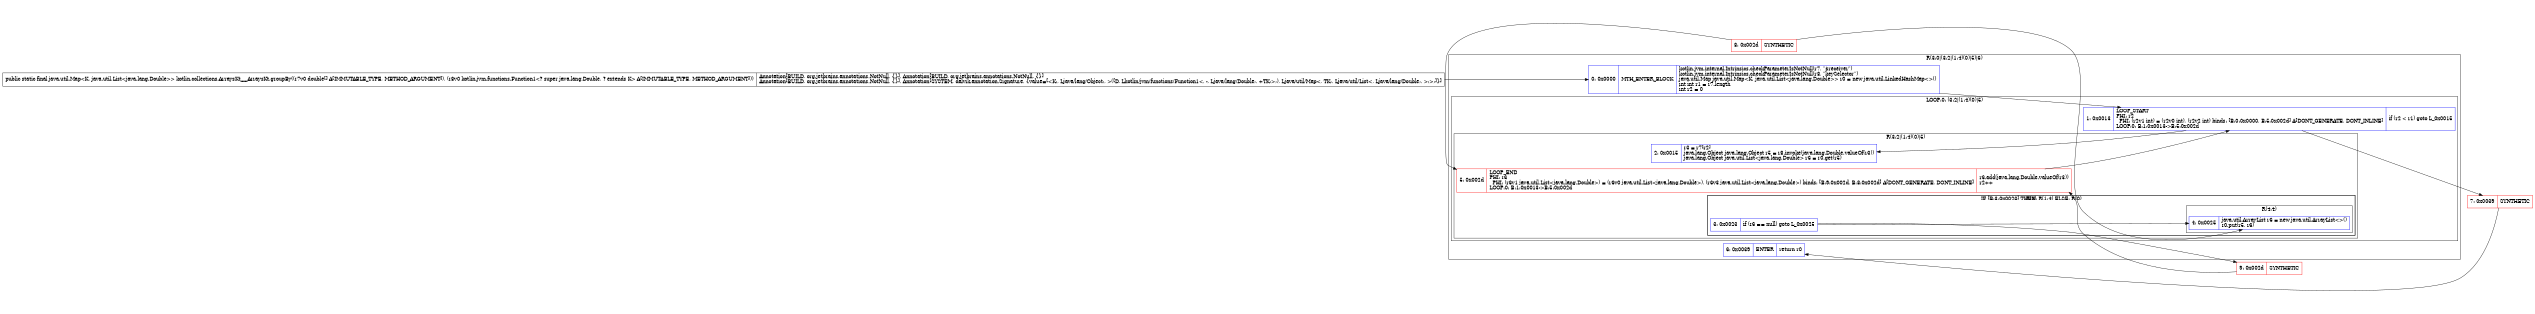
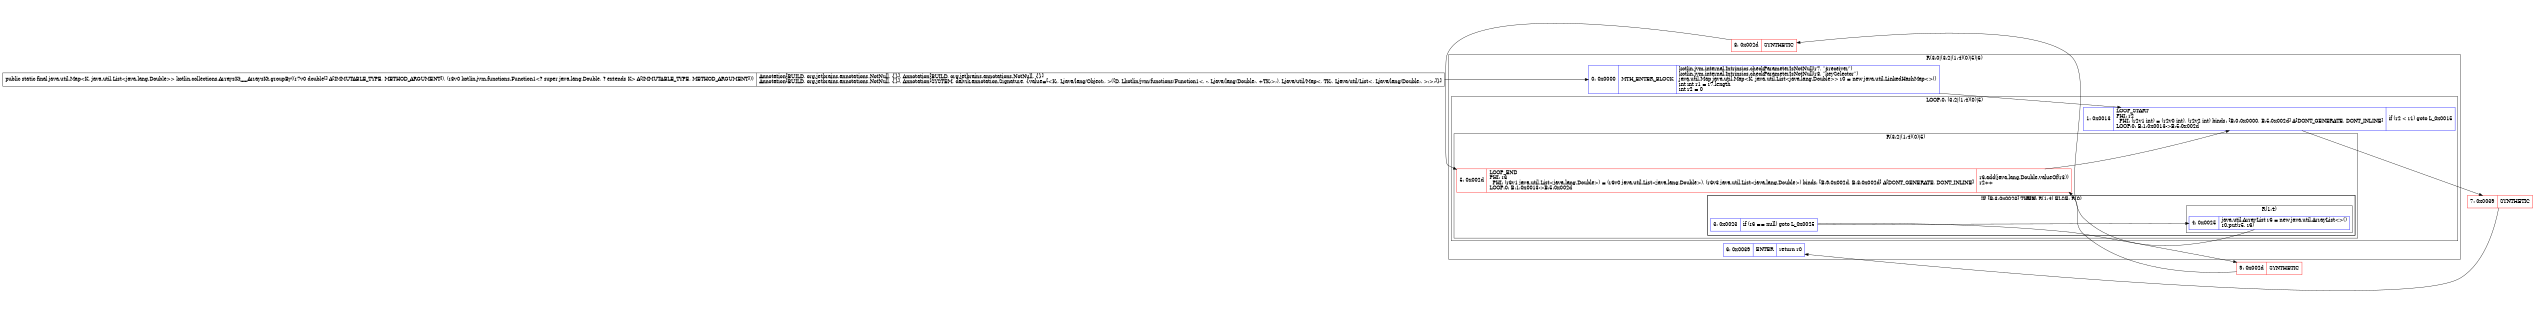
(2079, 73) -> (2081, 89)
(1764, 153) -> none
(2269, 210) -> (2269, 210)
